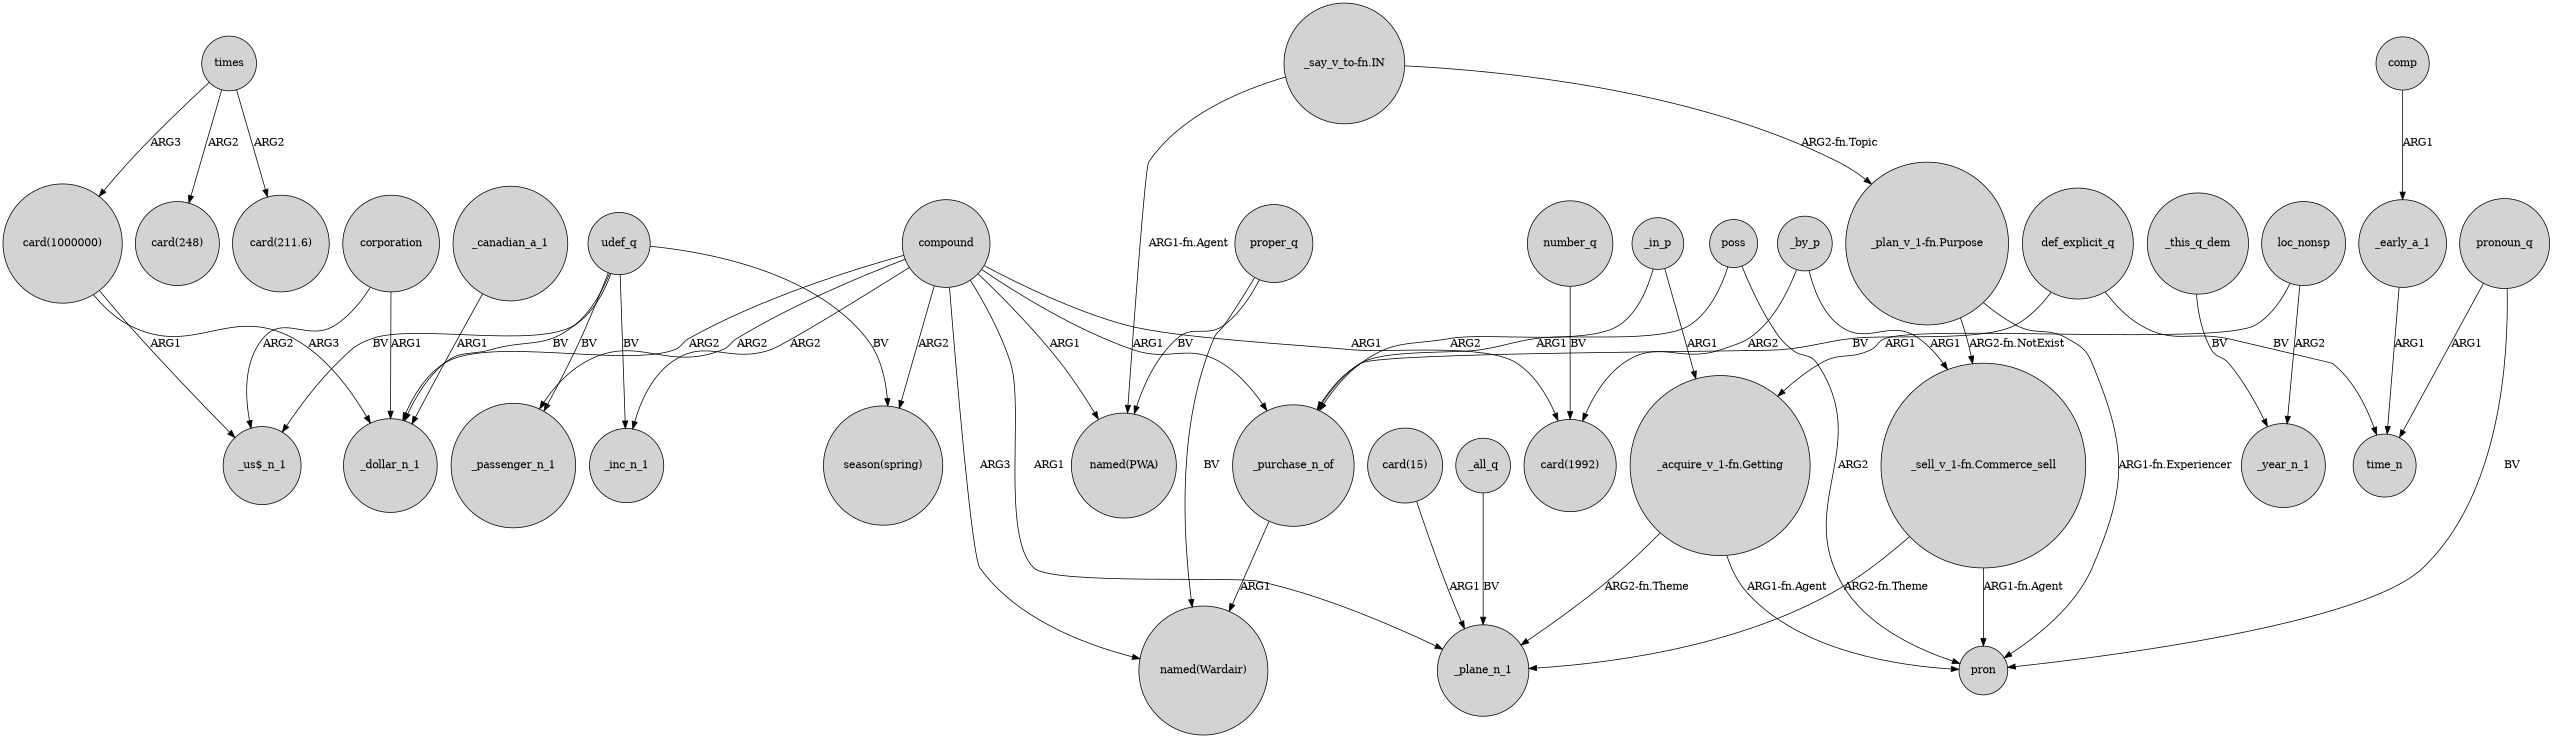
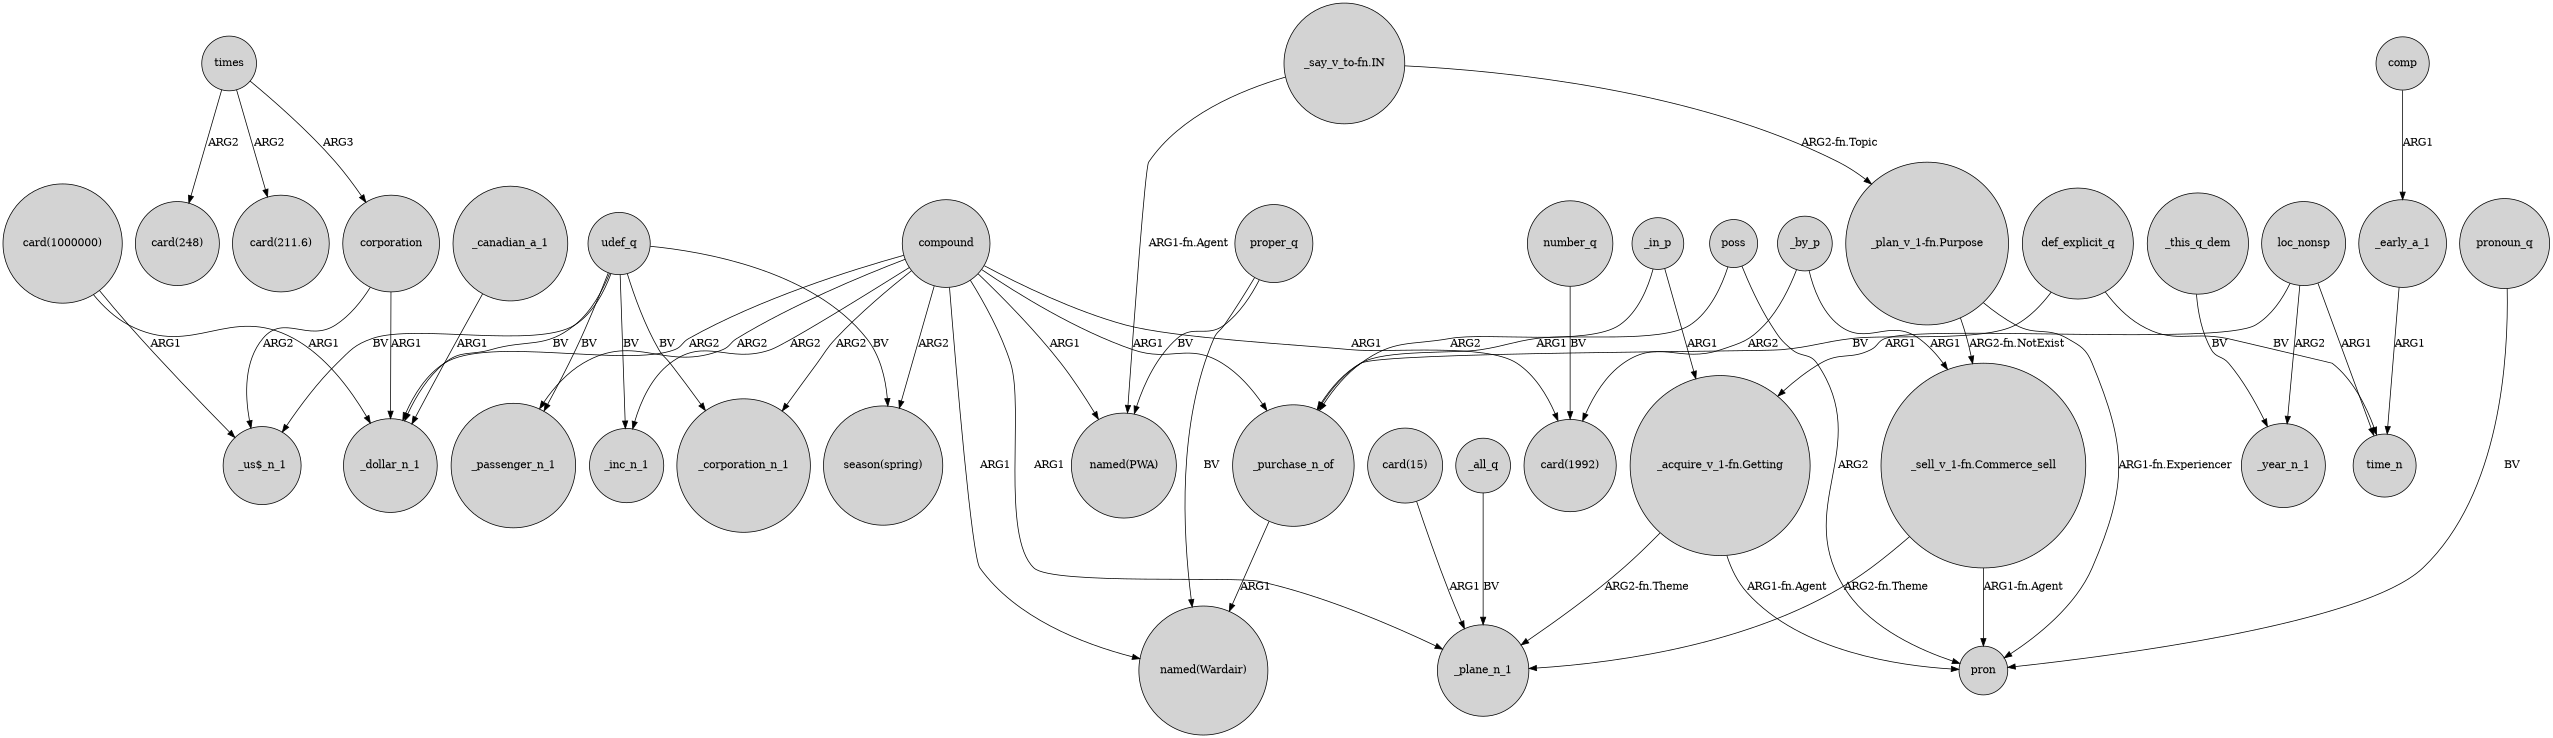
(155, 135) -> (310, 135)
(324, 344) -> (324, 344)
(2443, 357) -> (2345, 356)
none -> (744, 466)
(995, 466) -> (995, 466)
